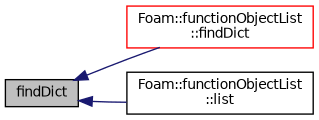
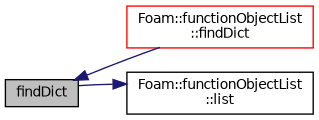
(109, 102) -> (96, 85)
